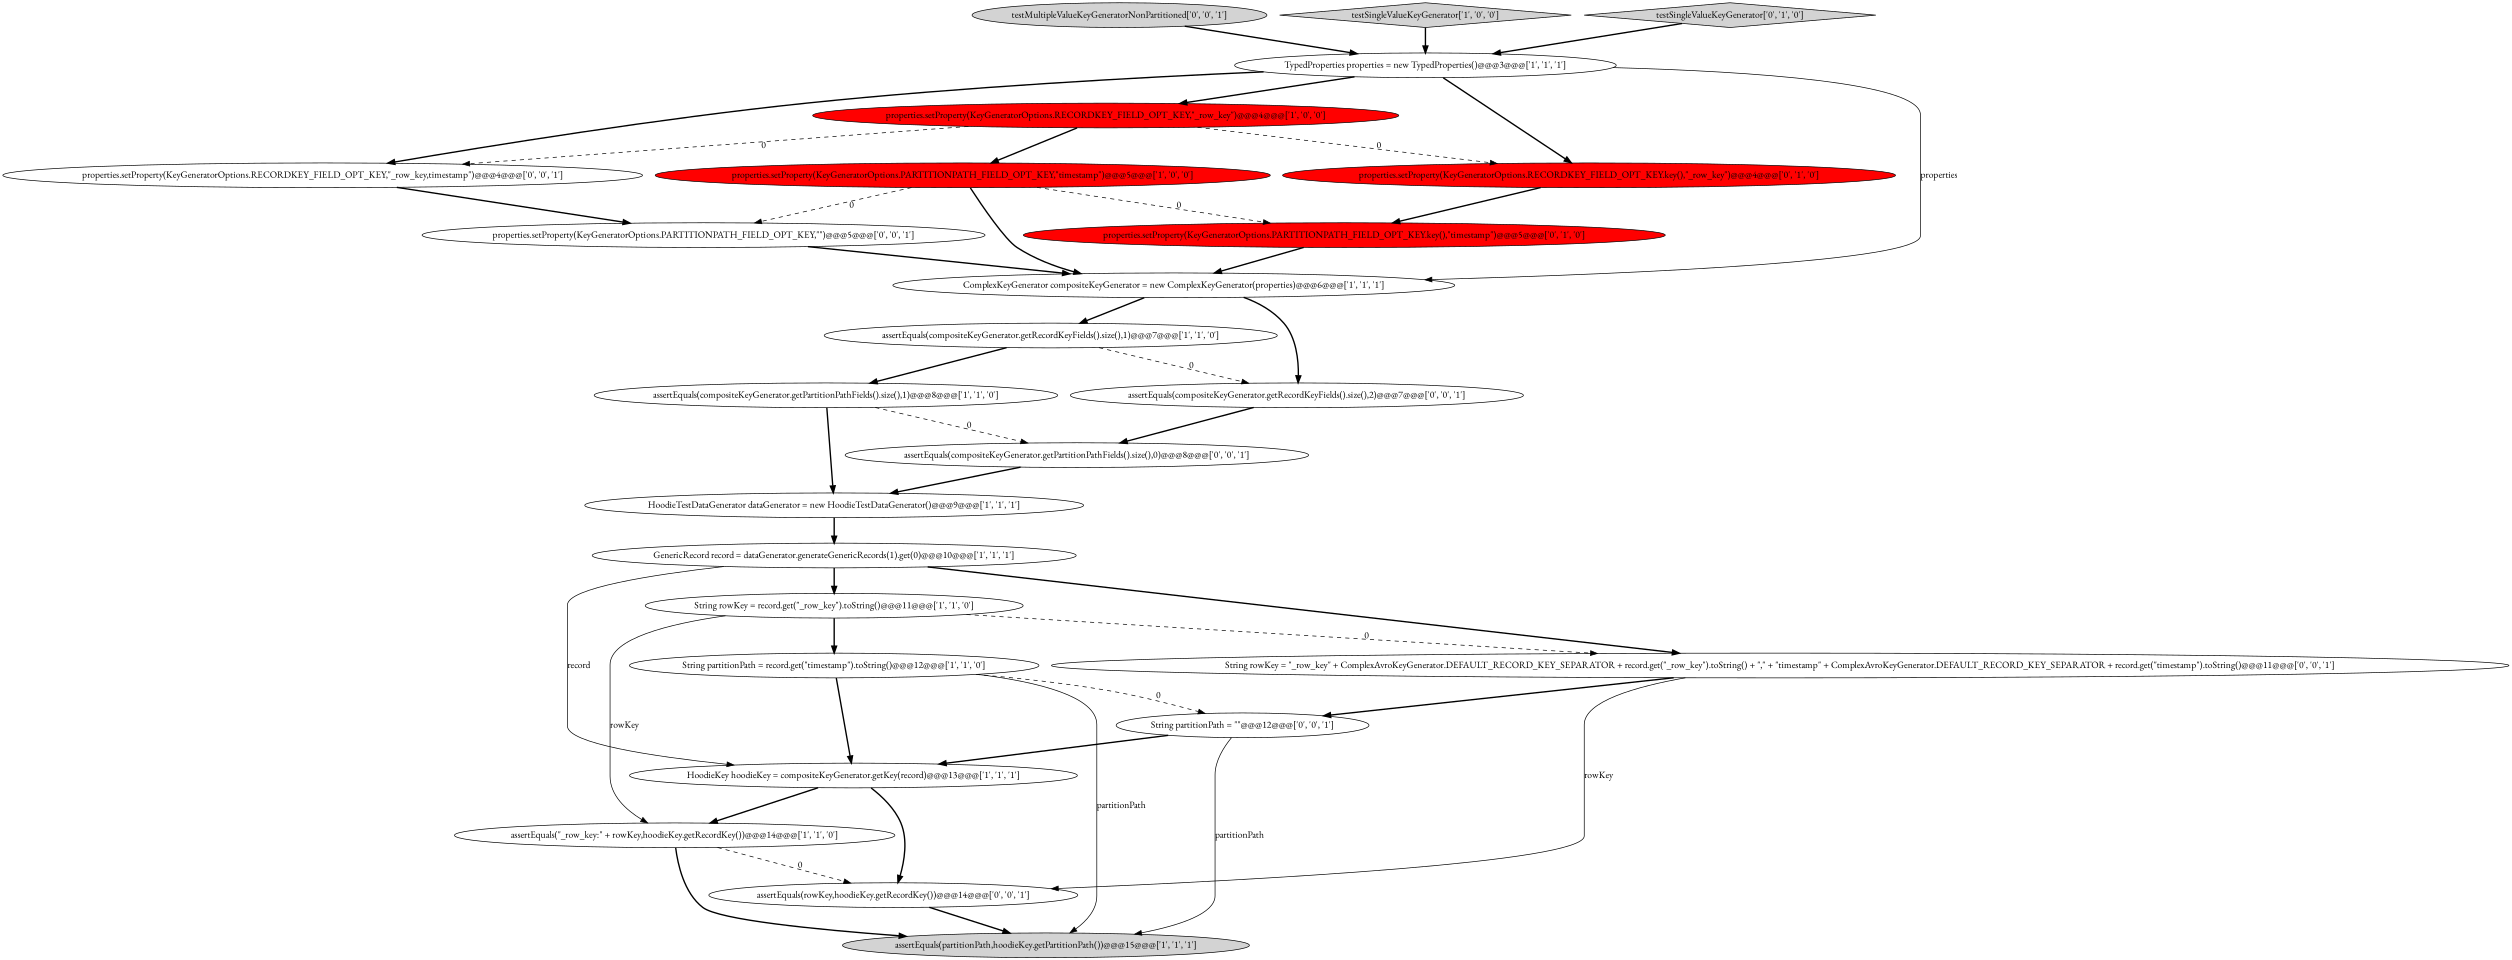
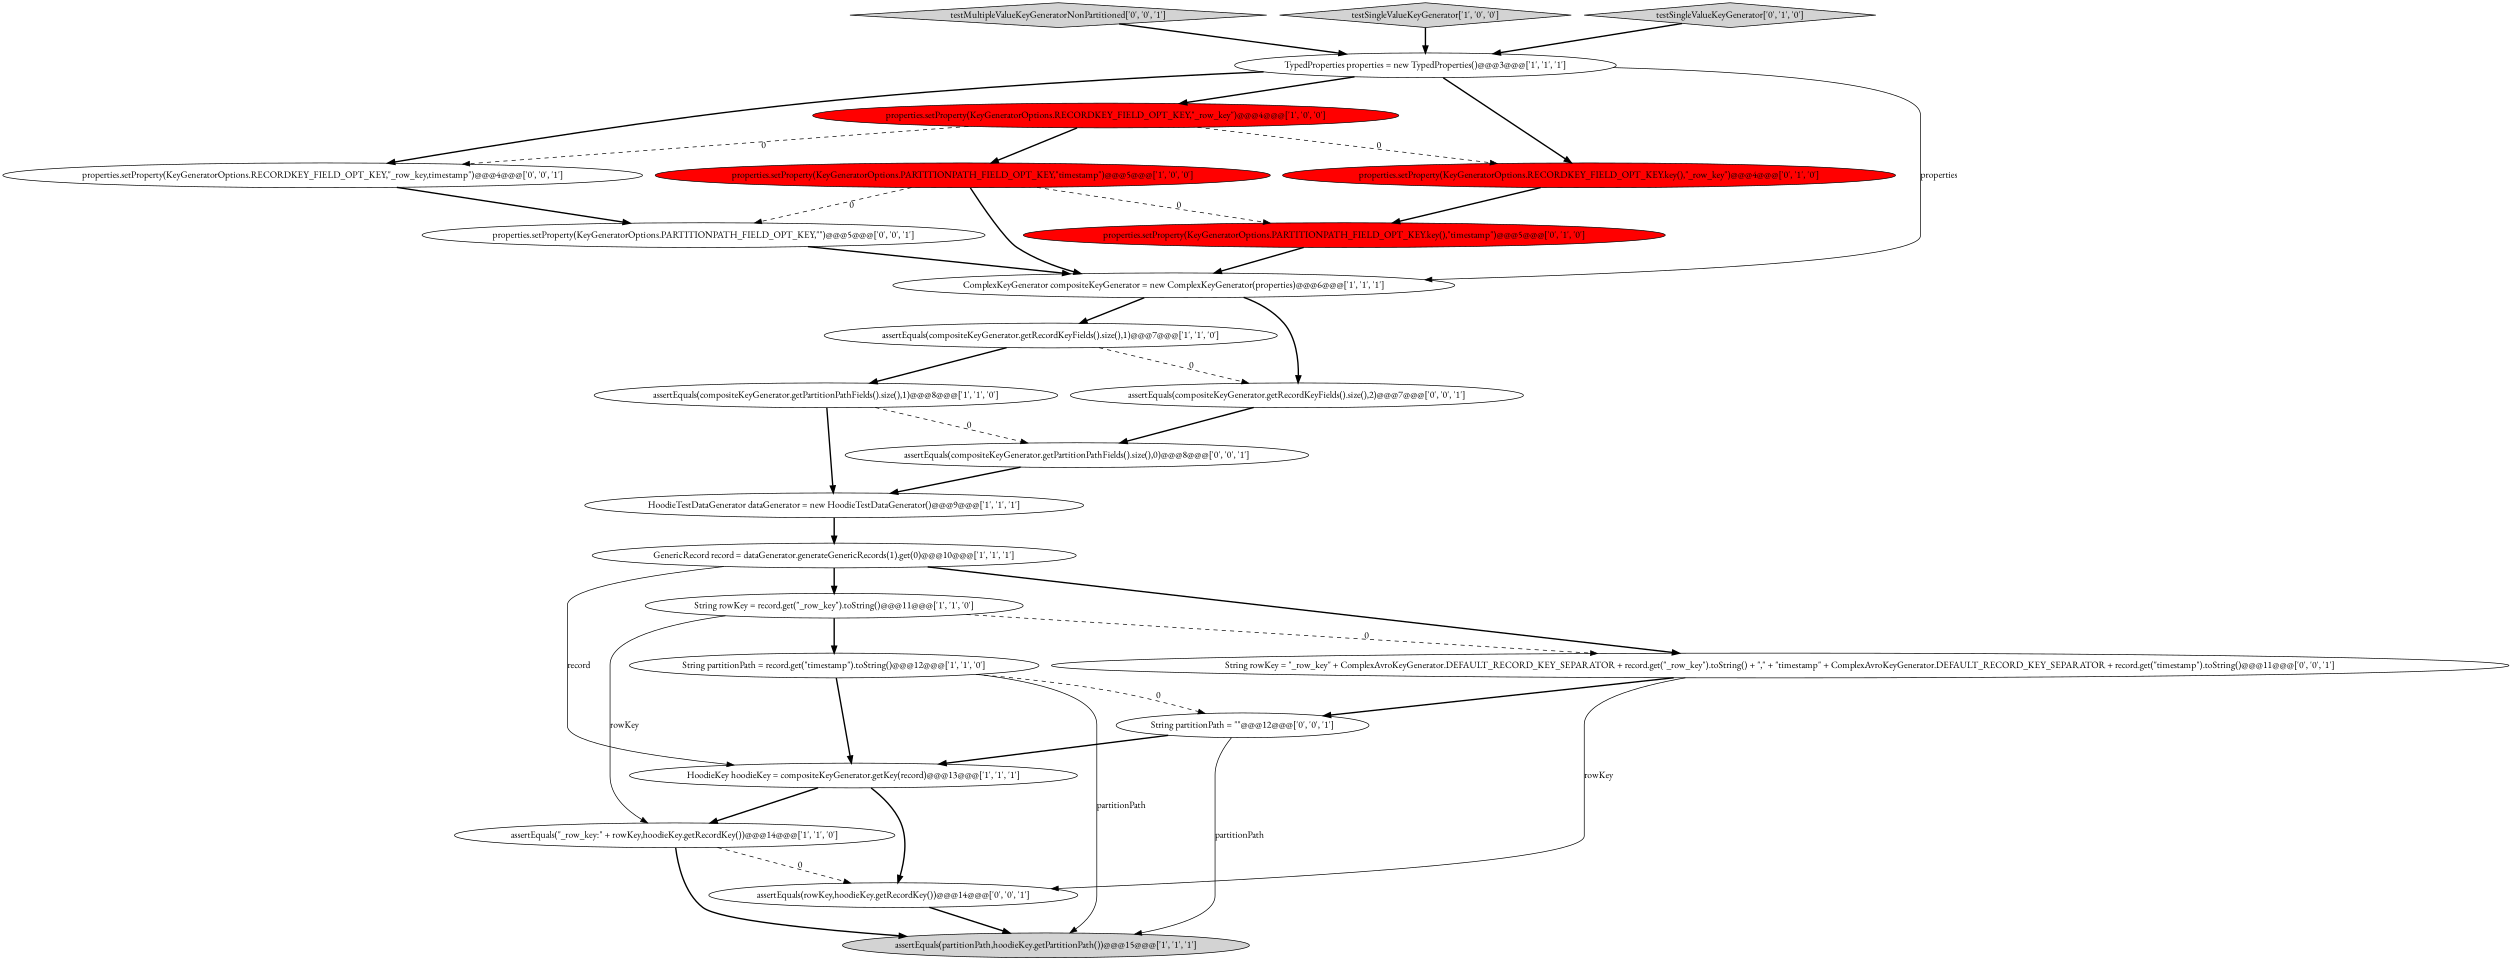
(1120, 15) -> (1058, 15)
